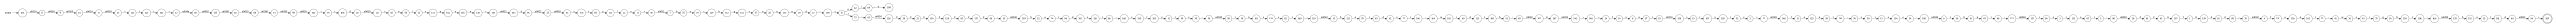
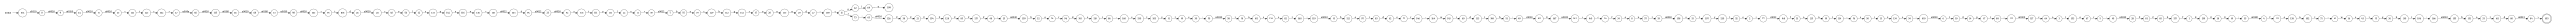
(1575, 19) -> (1575, 19)
